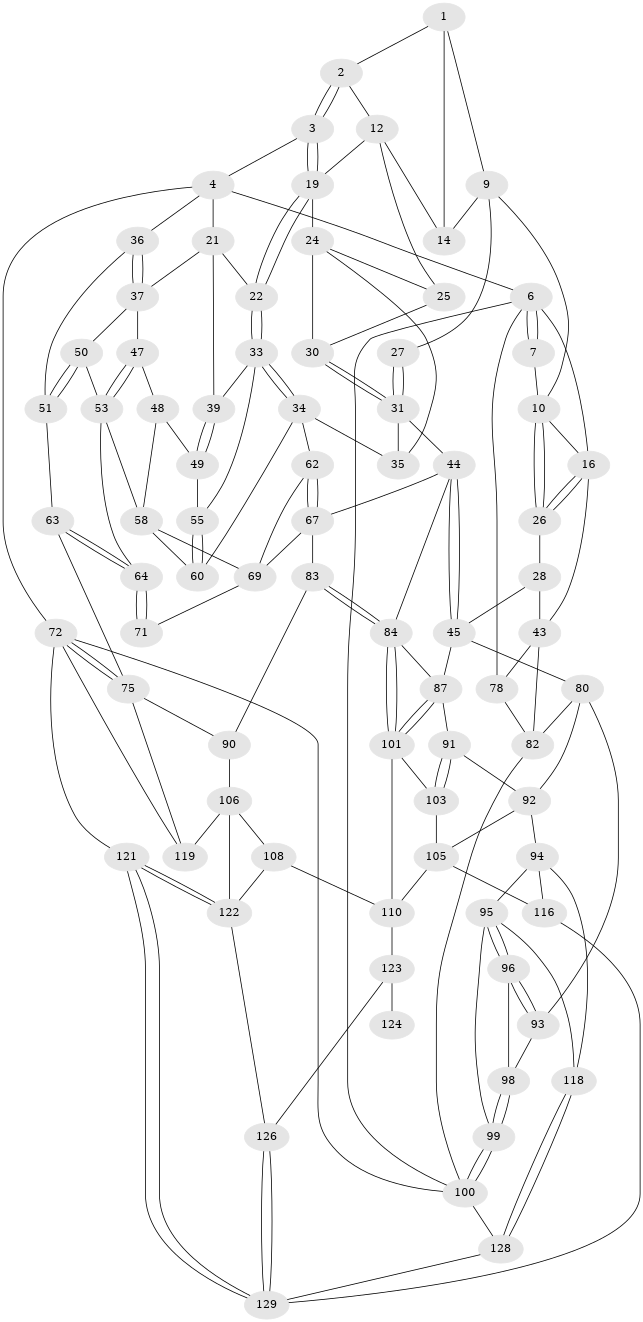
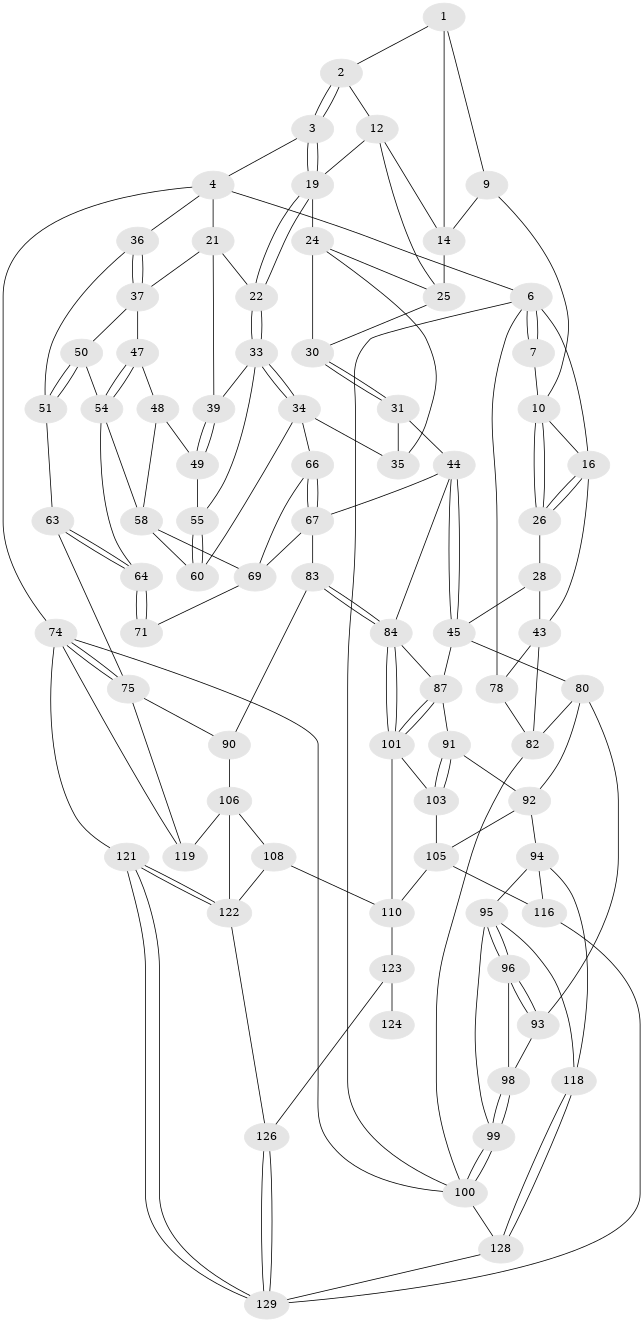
none -> (444, 271)
(398, 353) -> none
(102, 409) -> (102, 409)
(313, 465) -> (313, 465)
(56, 633) -> (56, 633)
